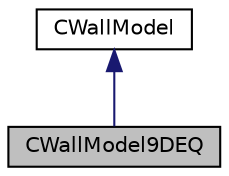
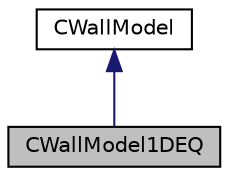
(114, 147) -> (114, 147)
